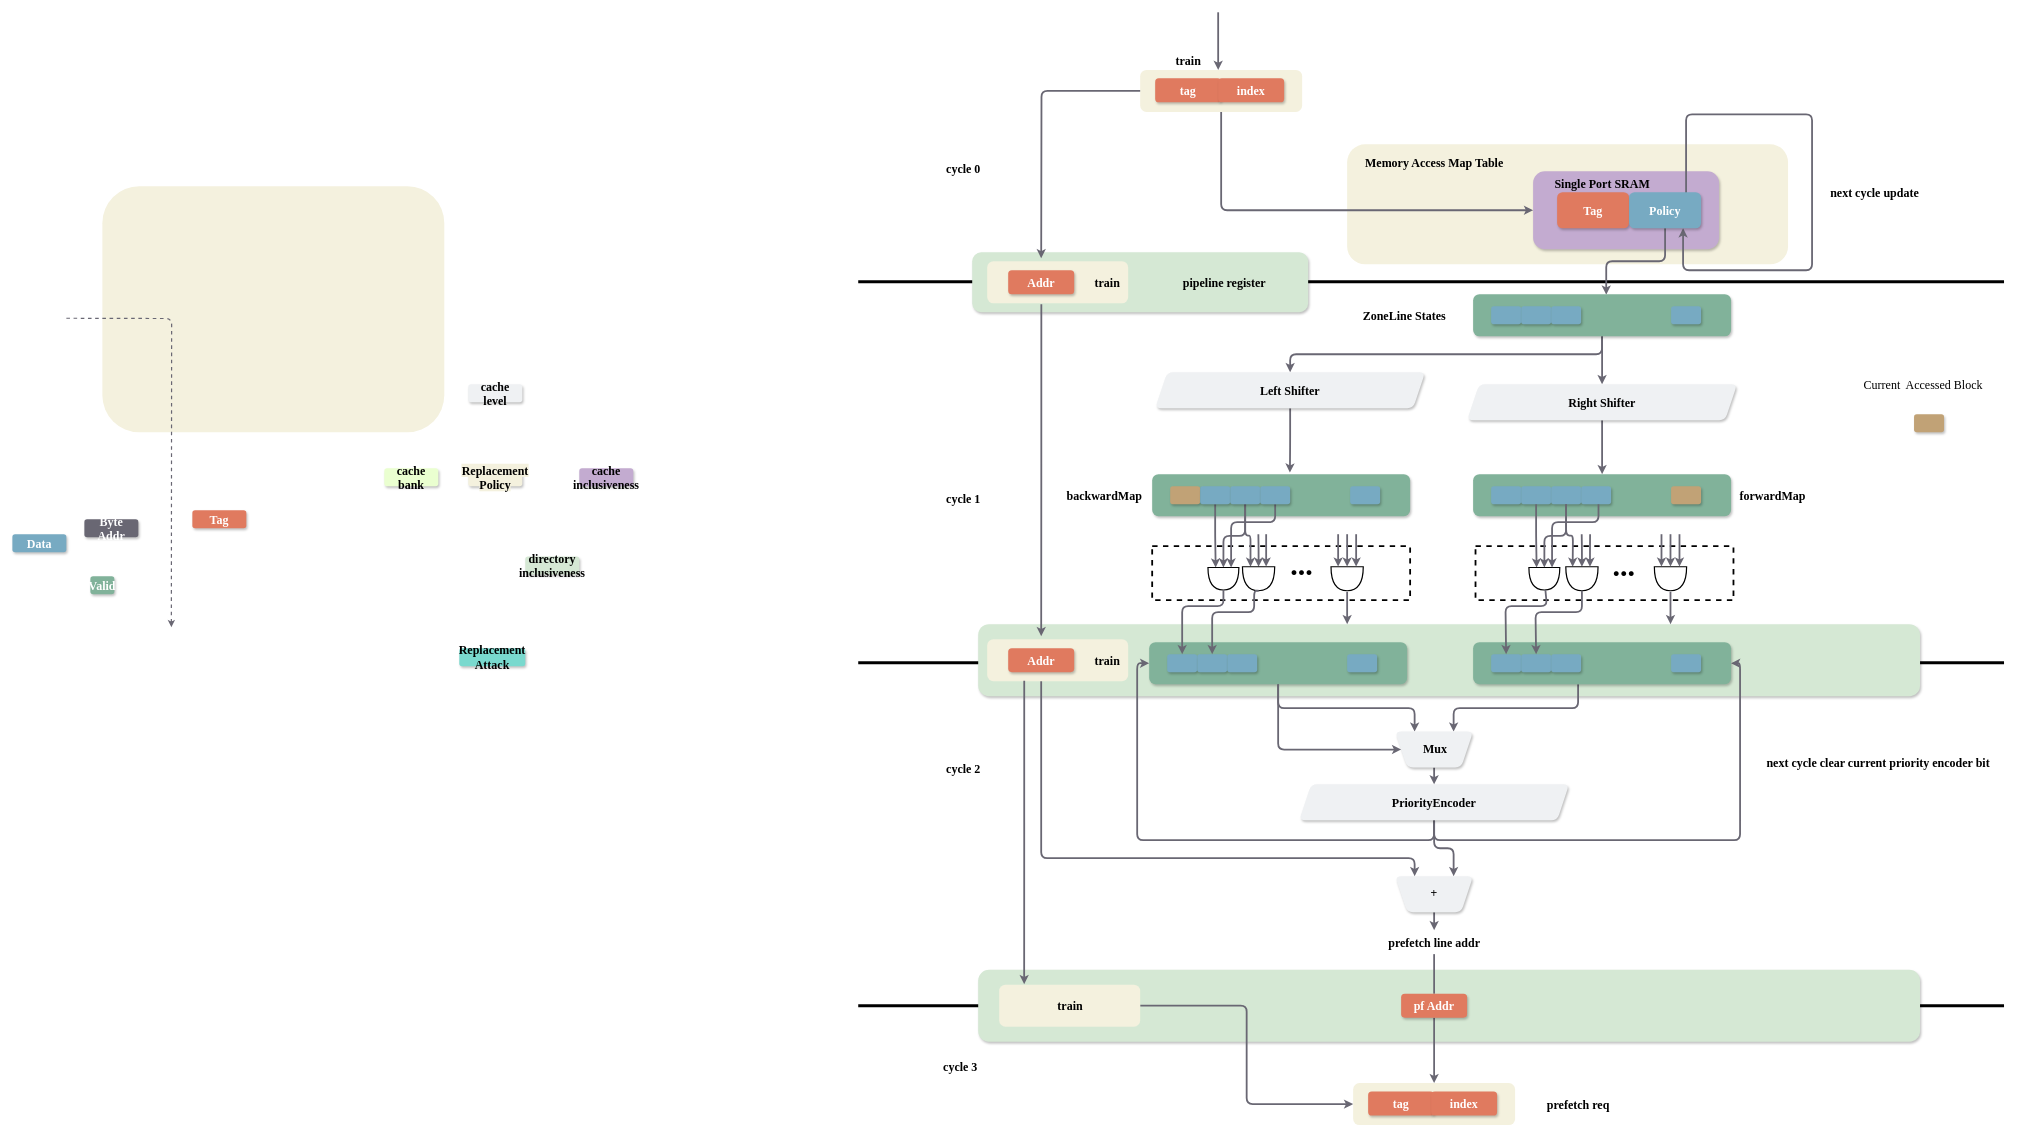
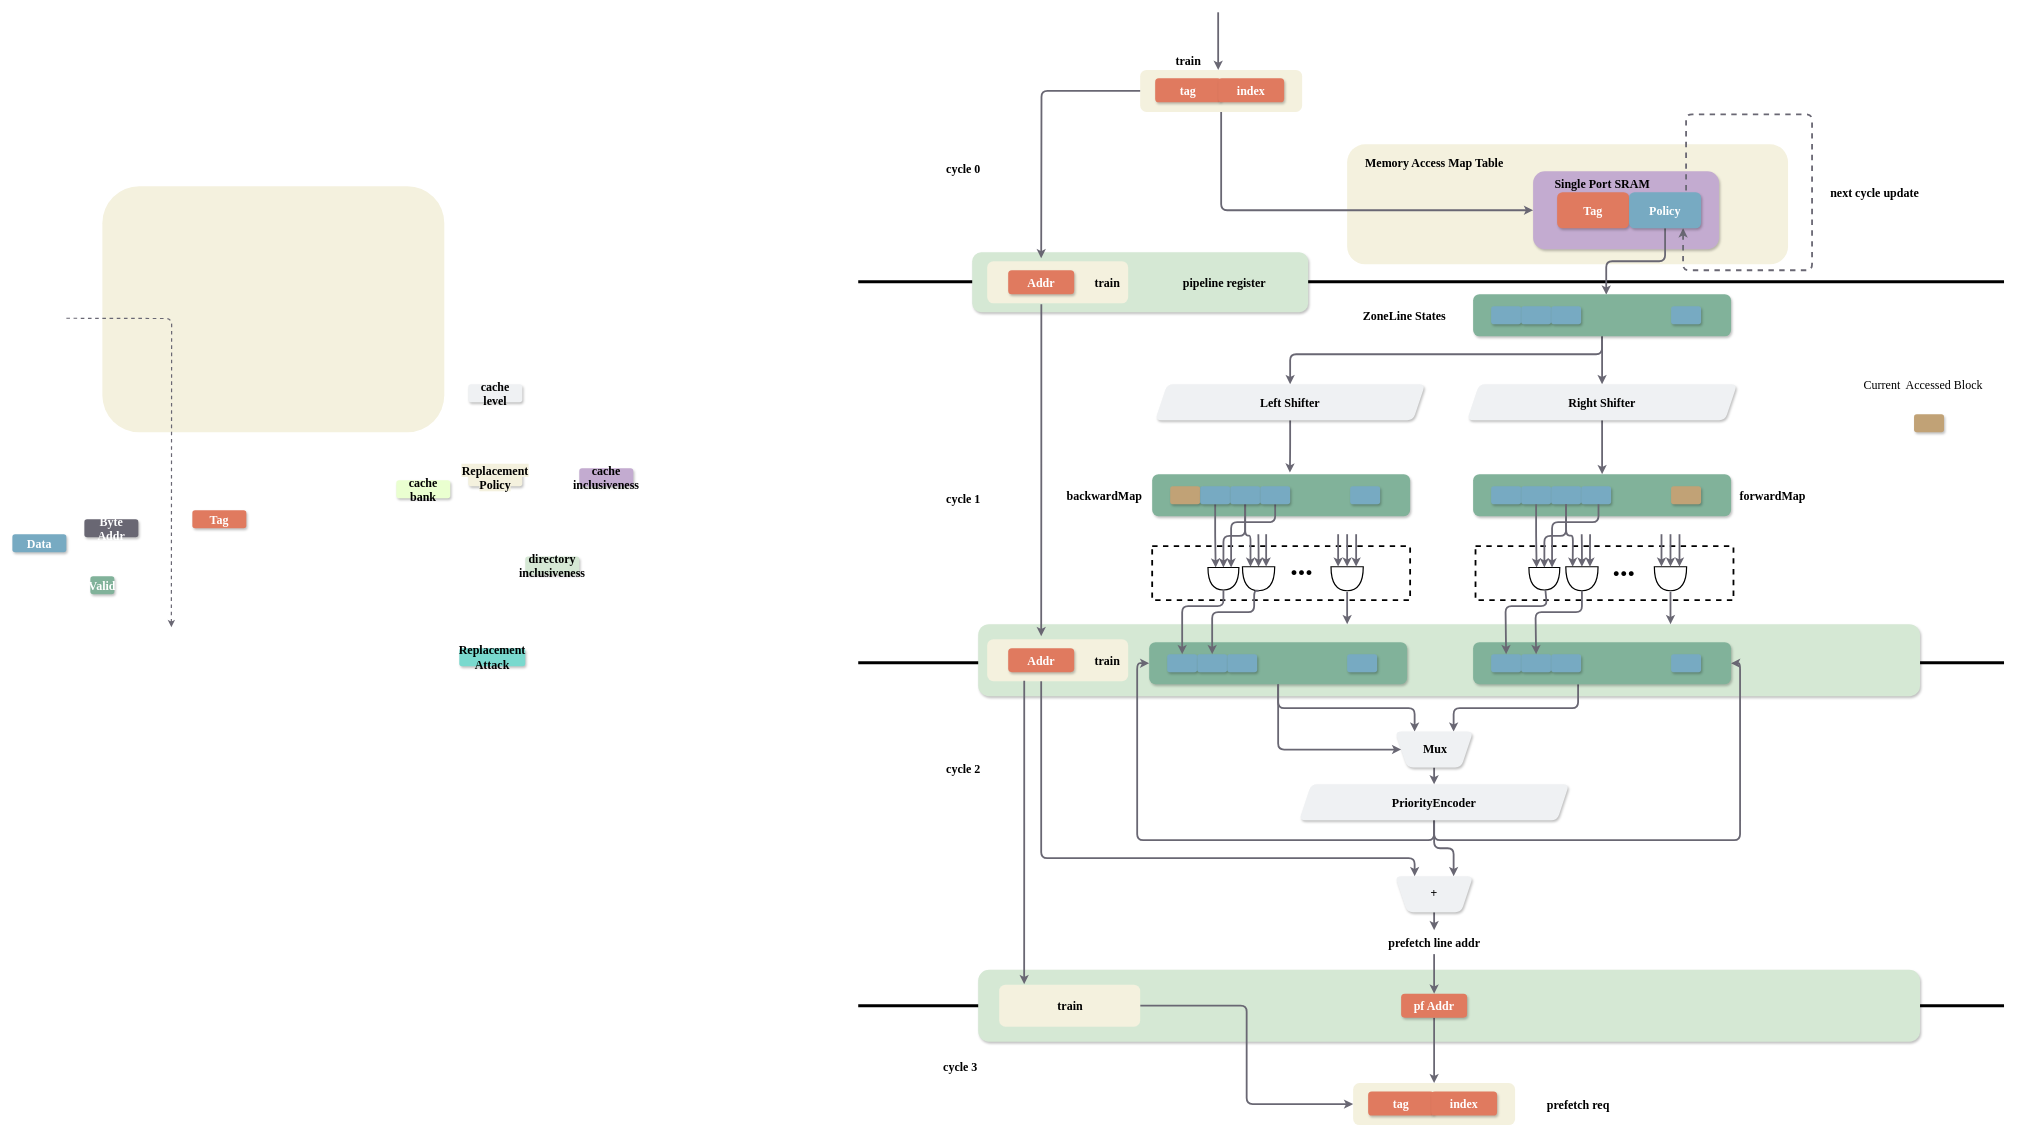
(1812, 170) -> (1812, 170)
(1290, 390) -> (1290, 402)
(411, 477) -> (423, 489)
(1878, 762) -> none
(1434, 987) -> (1434, 985)
